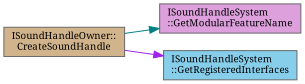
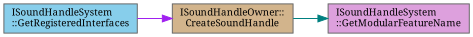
(139, 52) -> (150, 18)
